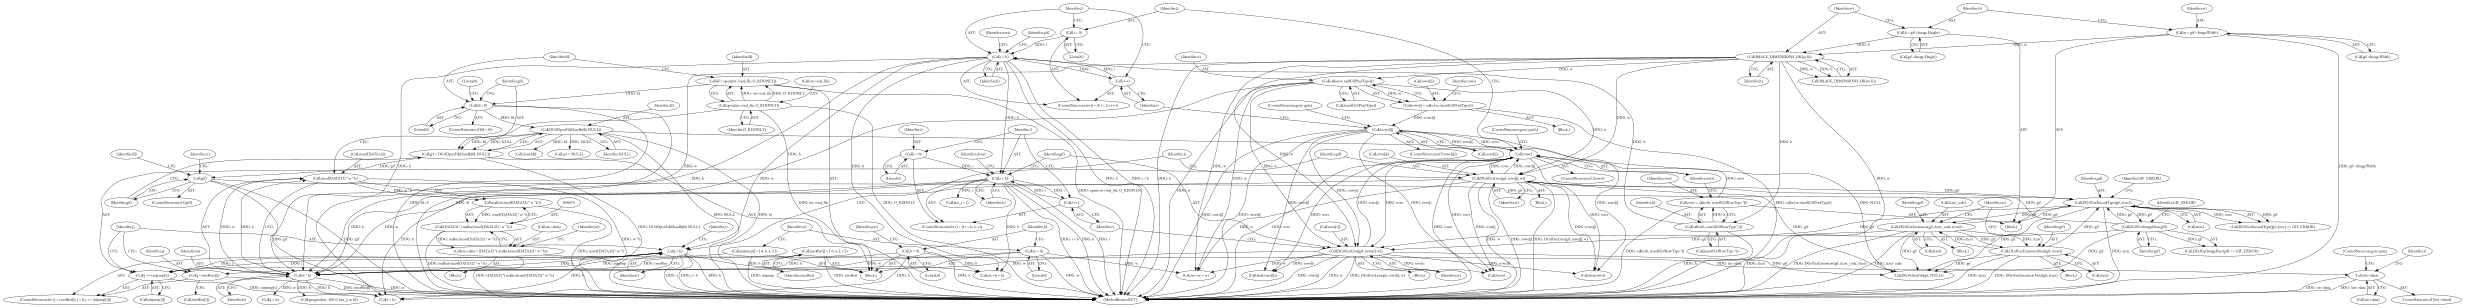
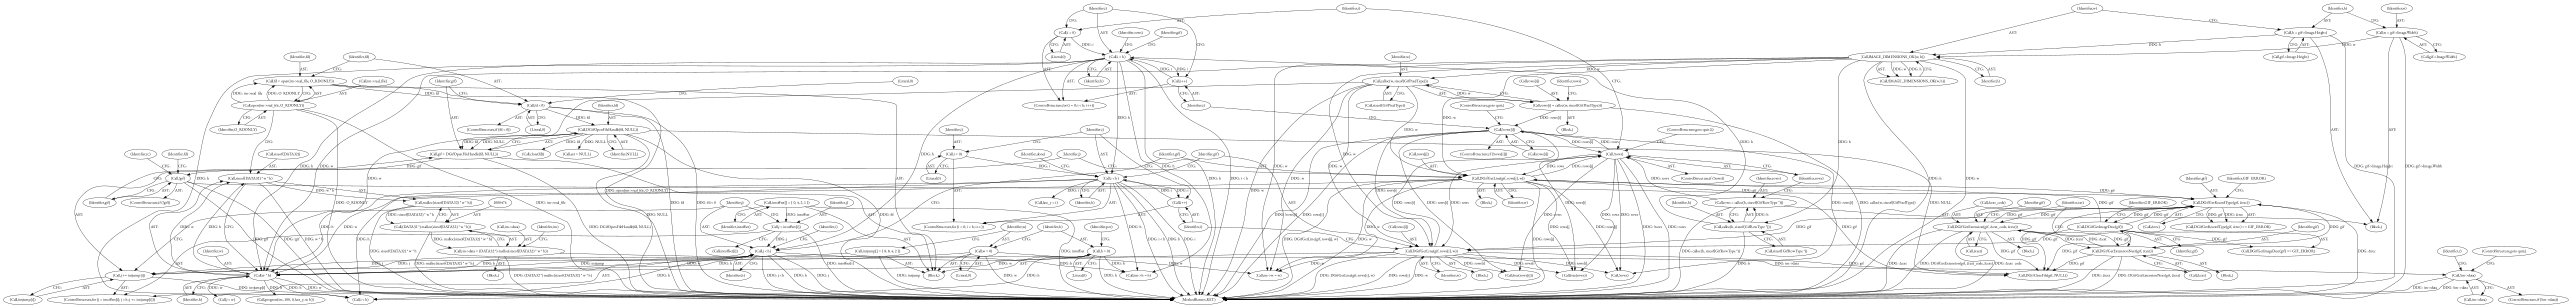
(1348, 81) -> (1400, 81)
none -> (775, 238)
none -> (2240, 289)
